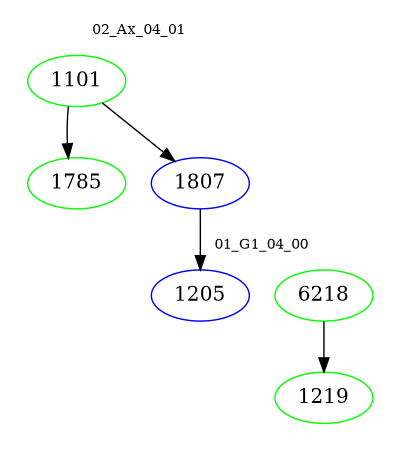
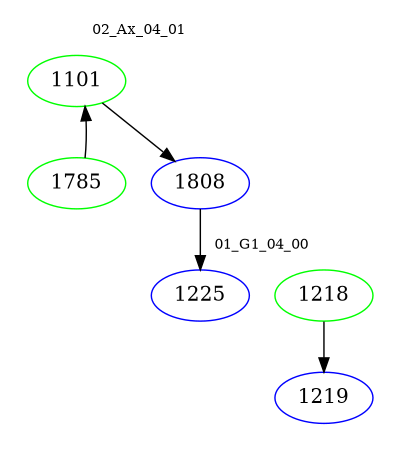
(67, 125) -> (86, 140)
(200, 183) -> (200, 183)
(200, 296) -> (200, 296)
(324, 296) -> (324, 296)
(324, 398) -> (324, 398)
